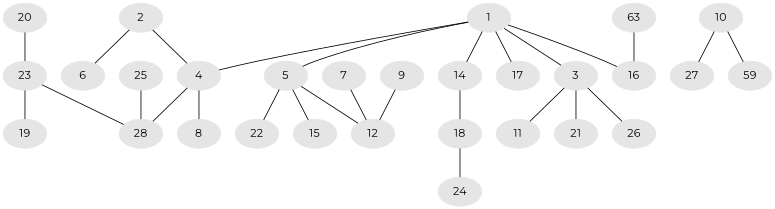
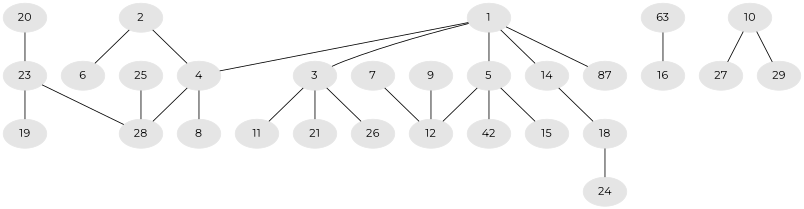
(563, 45) -> none
(518, 76) -> (605, 76)
(750, 76) -> (779, 76)
(257, 134) -> (489, 134)
